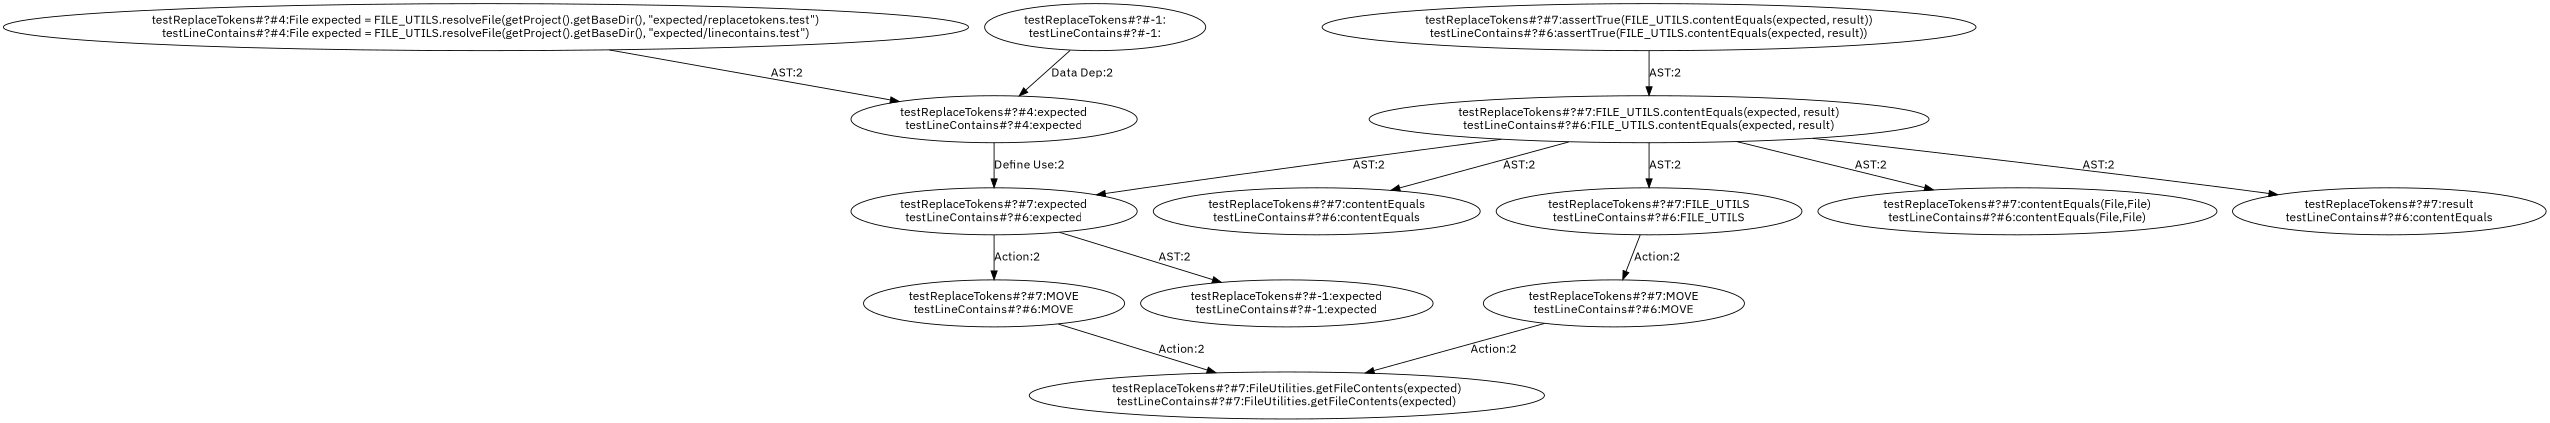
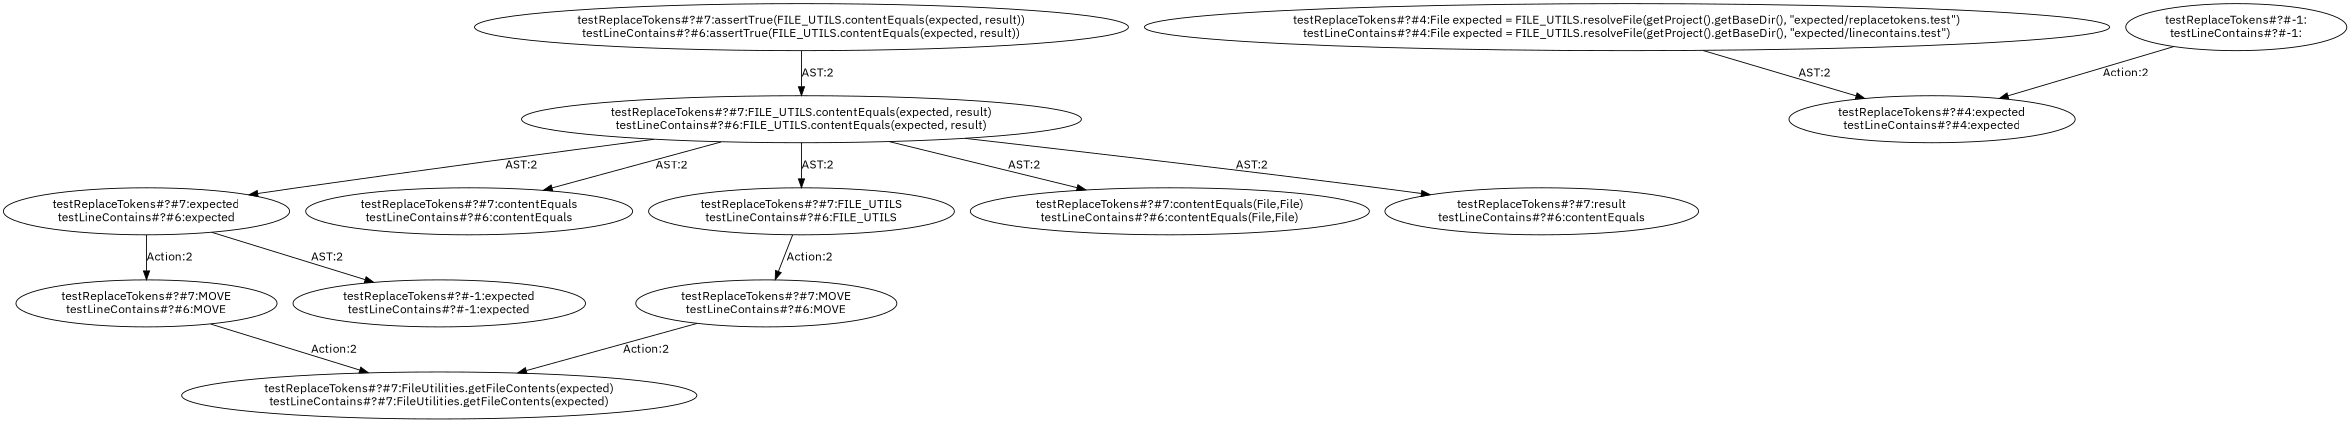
(1082, 73) -> (2126, 73)
(994, 161) -> none
